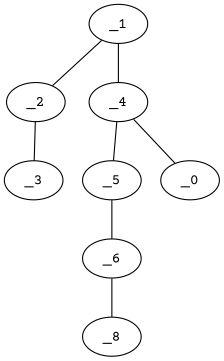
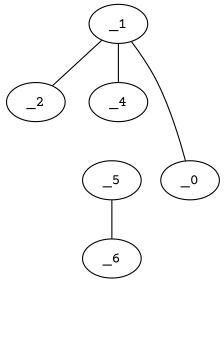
(115, 141) -> none
(154, 141) -> (165, 98)
(34, 180) -> none
(112, 337) -> none
